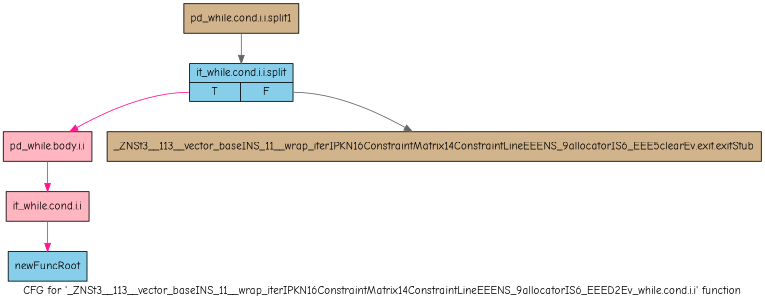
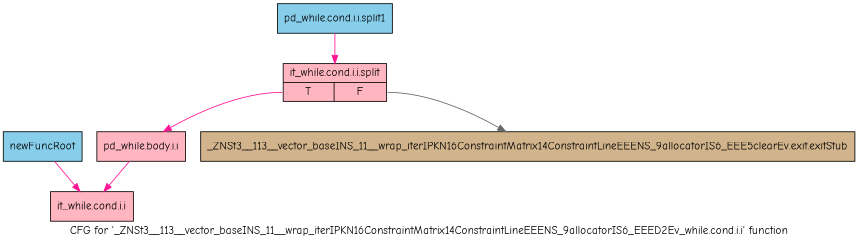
(241, 18) -> (335, 18)
(241, 44) -> (335, 44)
(241, 82) -> (335, 82)
(48, 232) -> (65, 173)
